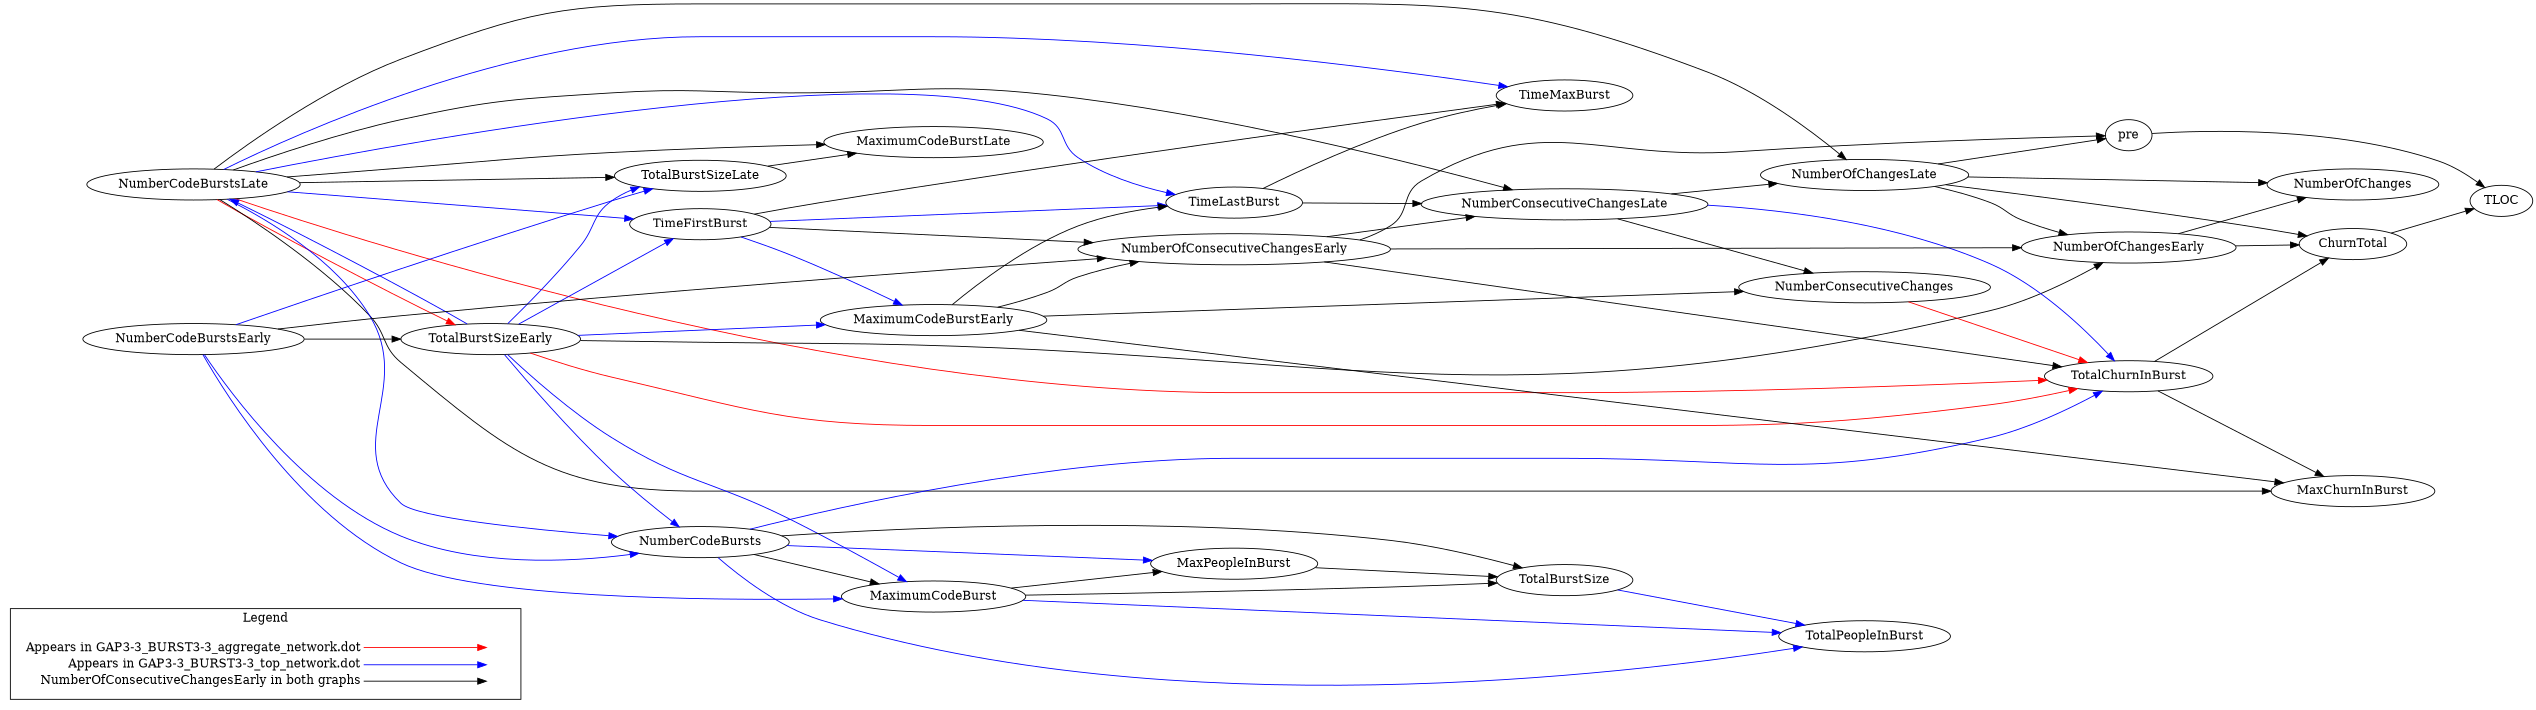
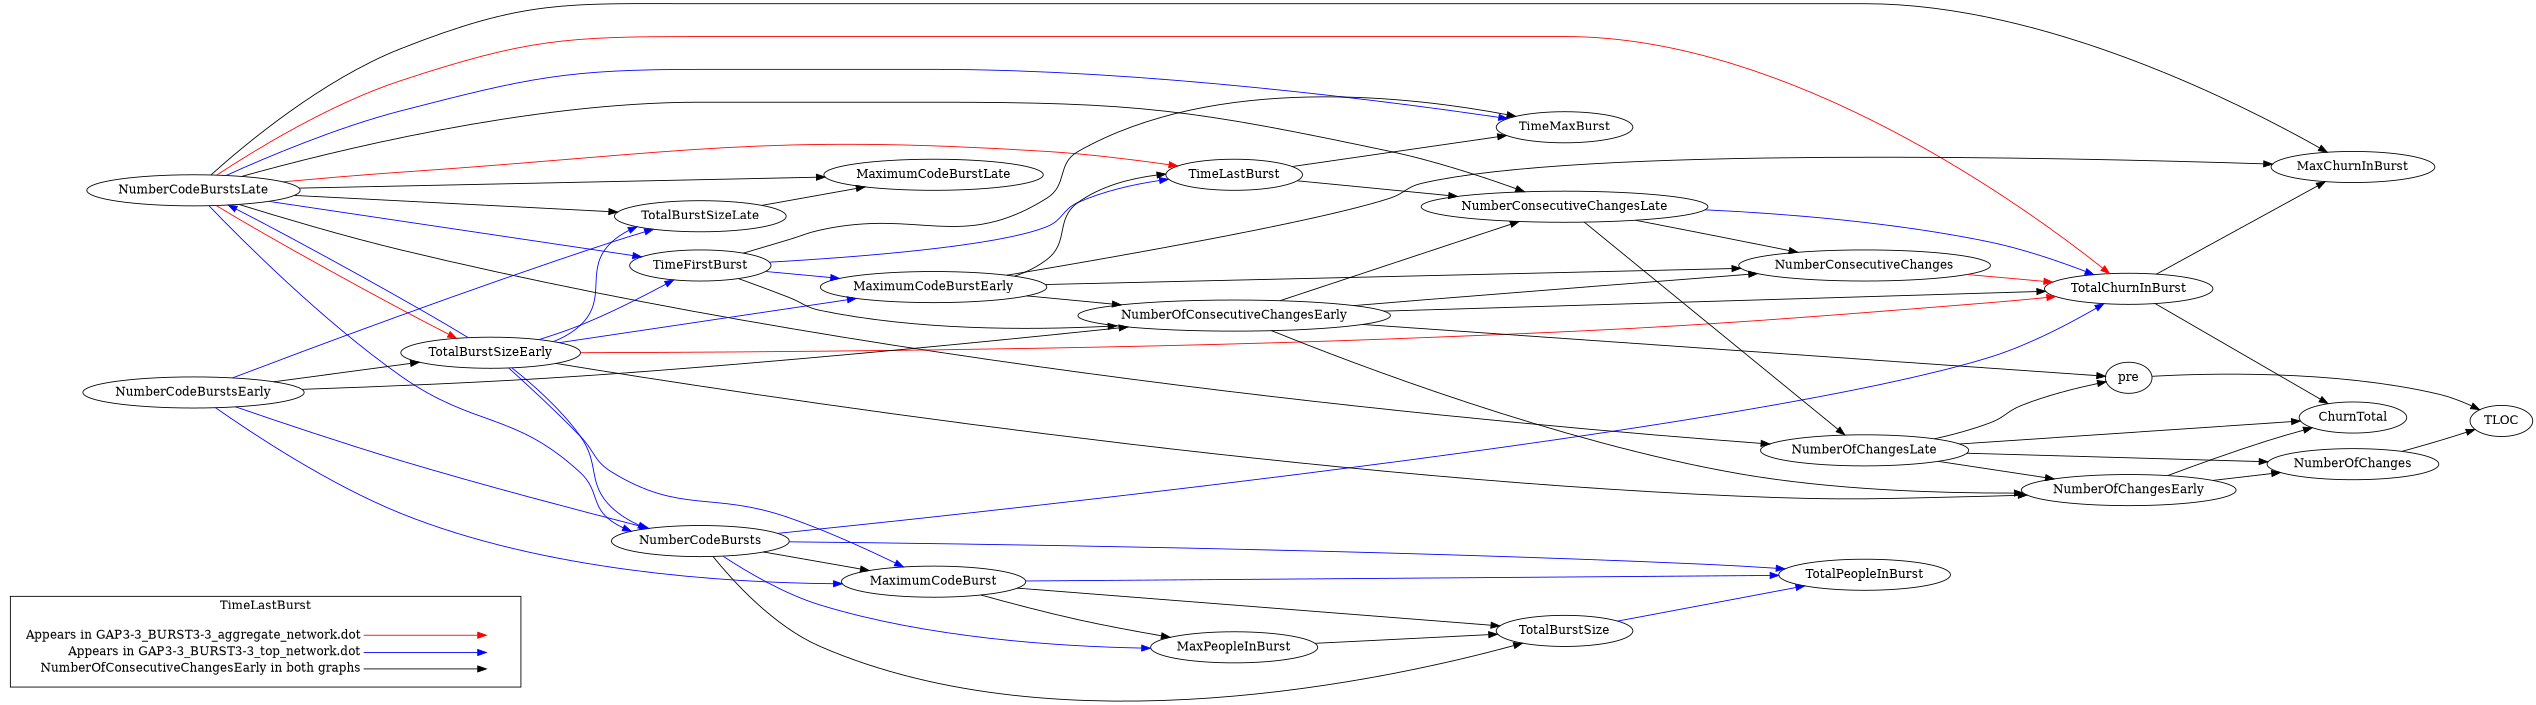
(724, 102) -> (726, 148)
(2428, 222) -> (2434, 442)
none -> (1551, 290)
(266, 619) -> (266, 606)
